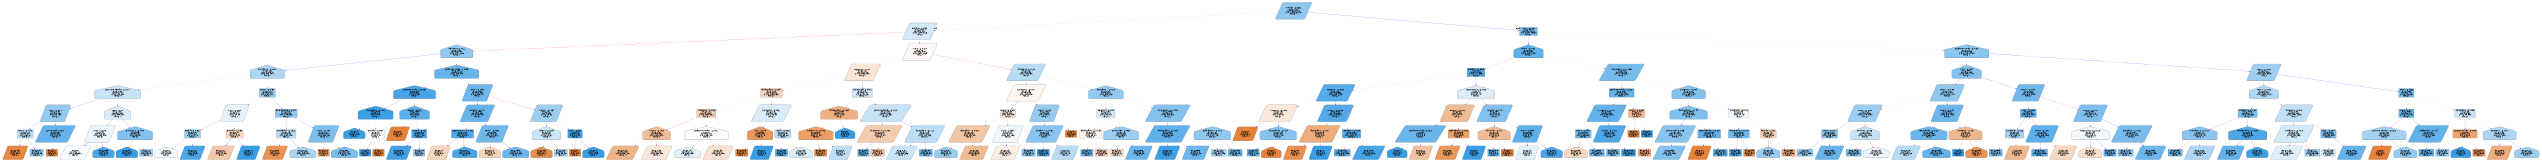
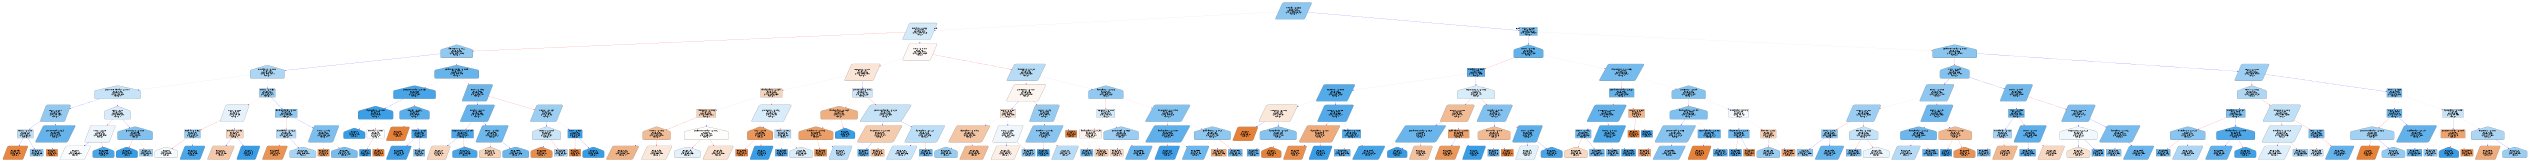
(1219, 153) -> (1219, 153)
(1936, 153) -> (1930, 153)
